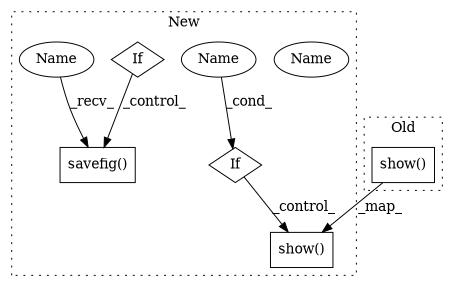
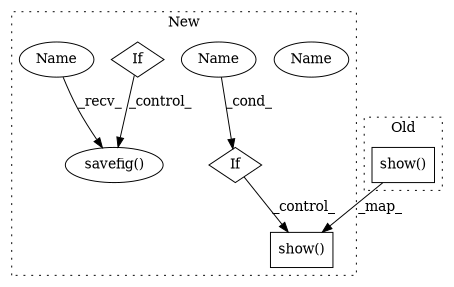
(98, 165) -> (114, 165)
